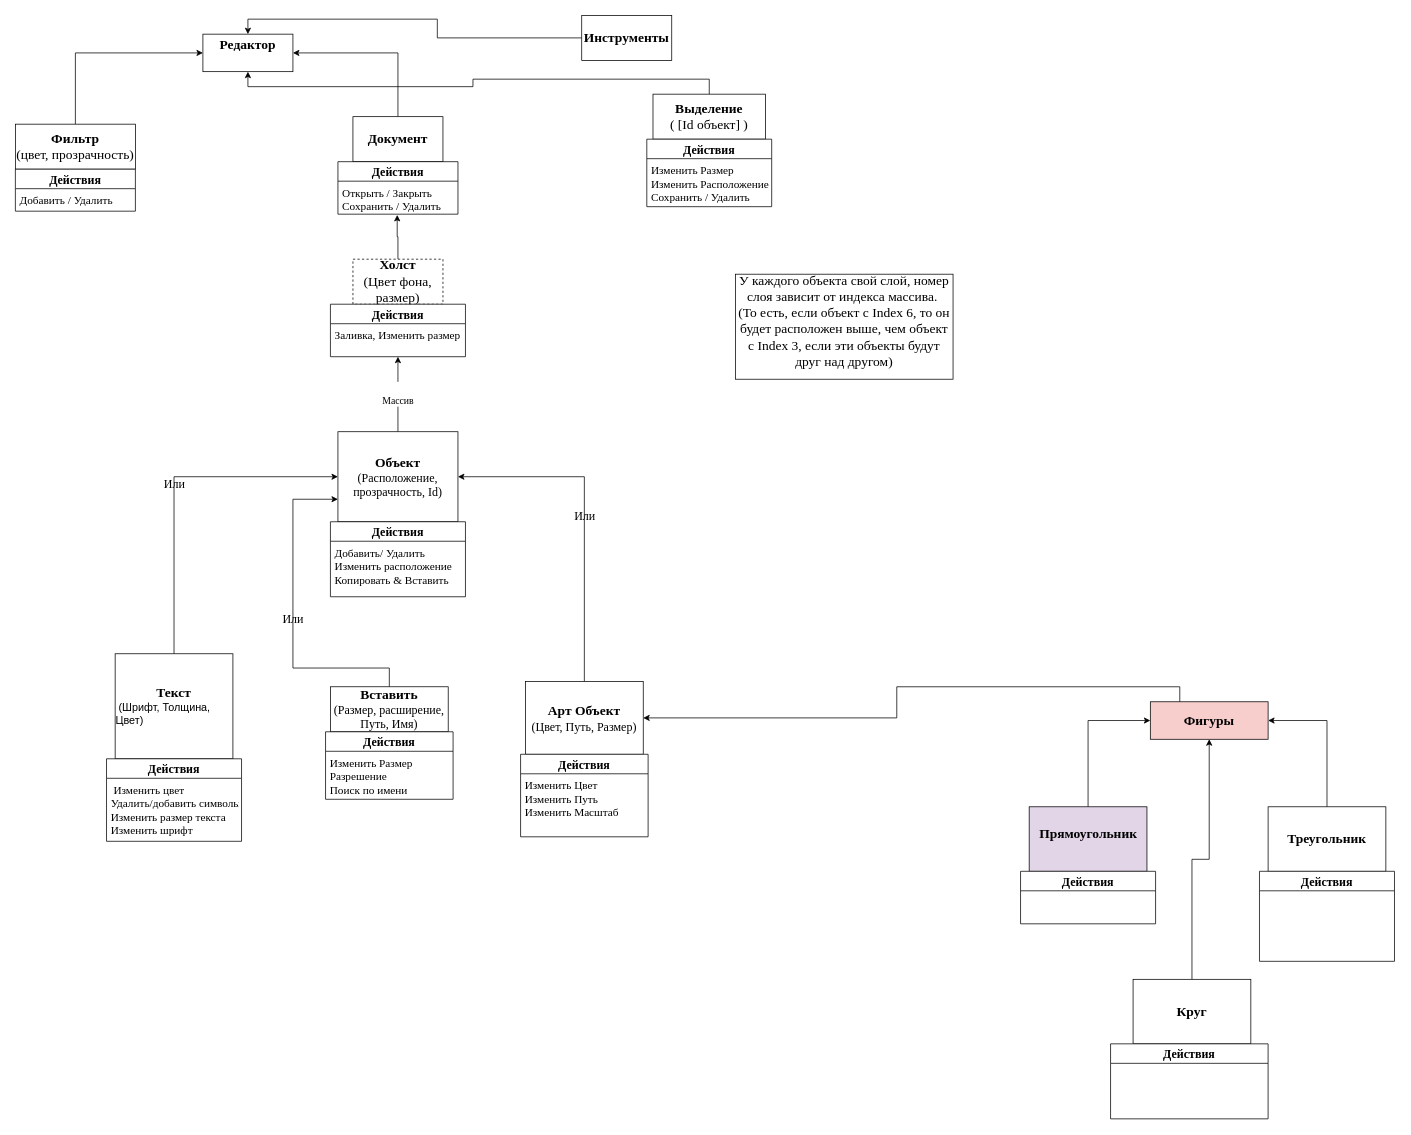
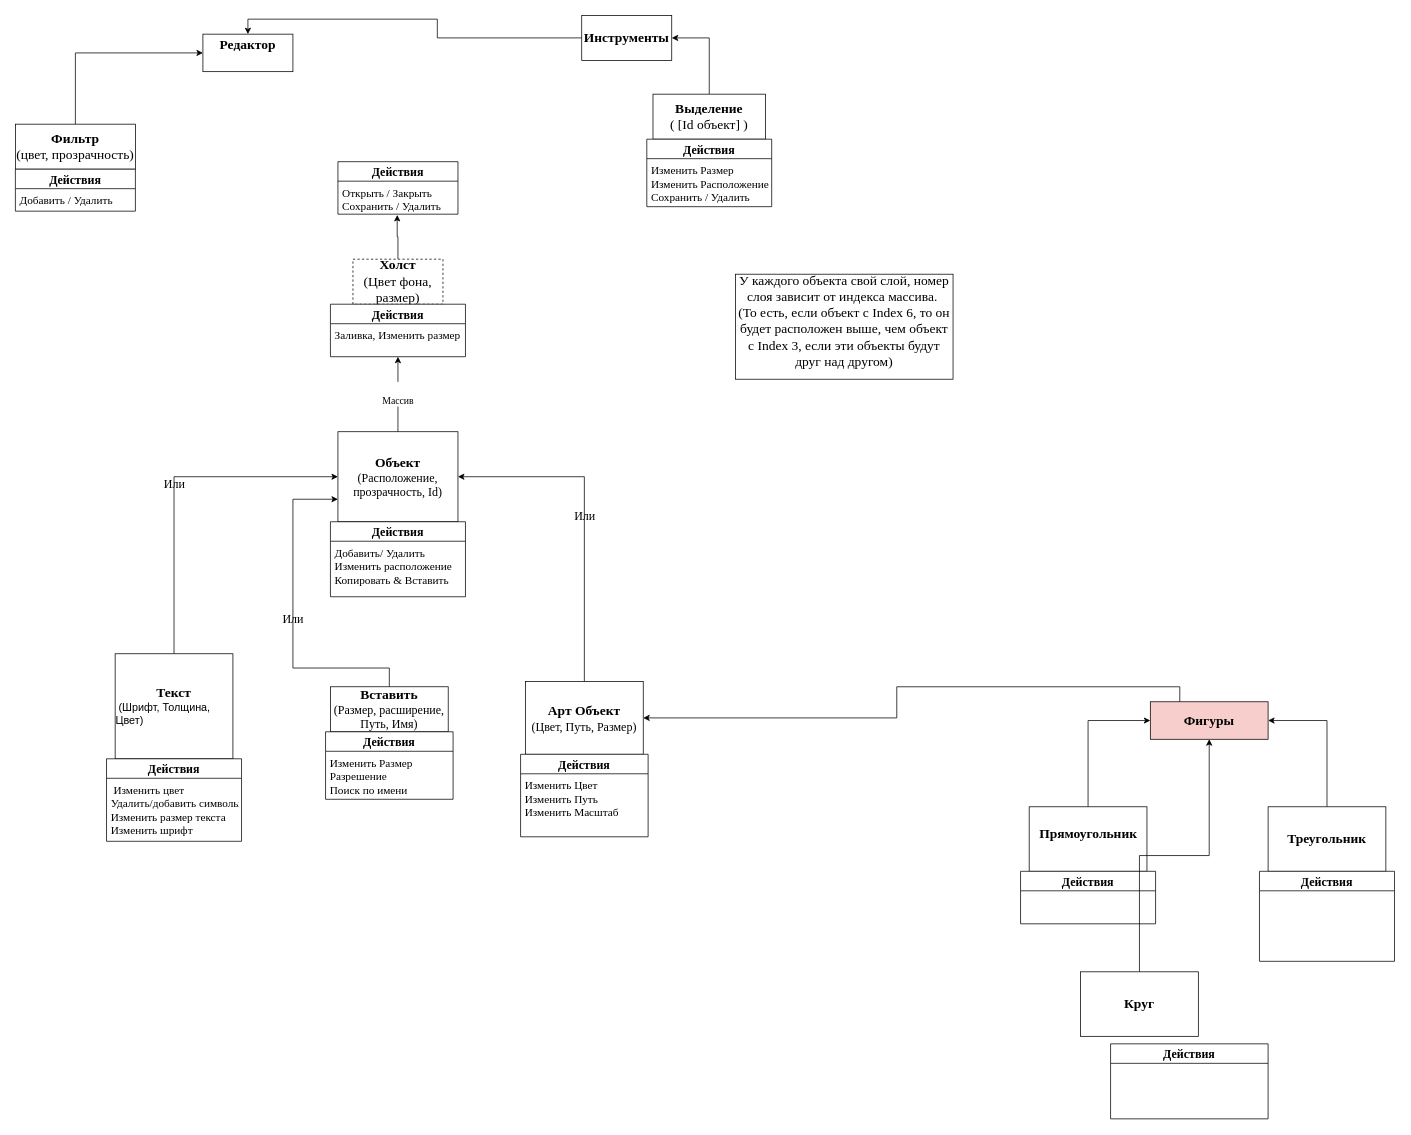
(398, 53) -> none
(360, 87) -> (709, 58)
(398, 139) -> none
(1088, 839) -> (1088, 839)
(1192, 1011) -> (1139, 1004)
